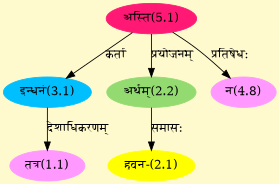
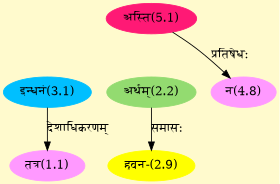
(151, 51) -> none
(103, 53) -> none
(151, 166) -> (151, 166)
